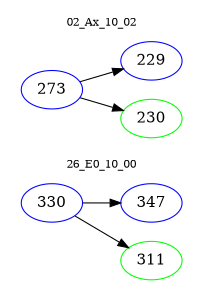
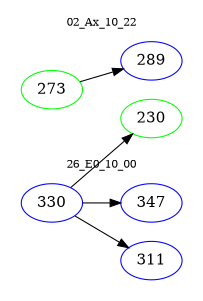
(102, 23) -> (102, 23)
(151, 61) -> (151, 61)
(52, 90) -> (52, 90)
(96, 103) -> (98, 164)
(151, 261) -> (151, 261)
